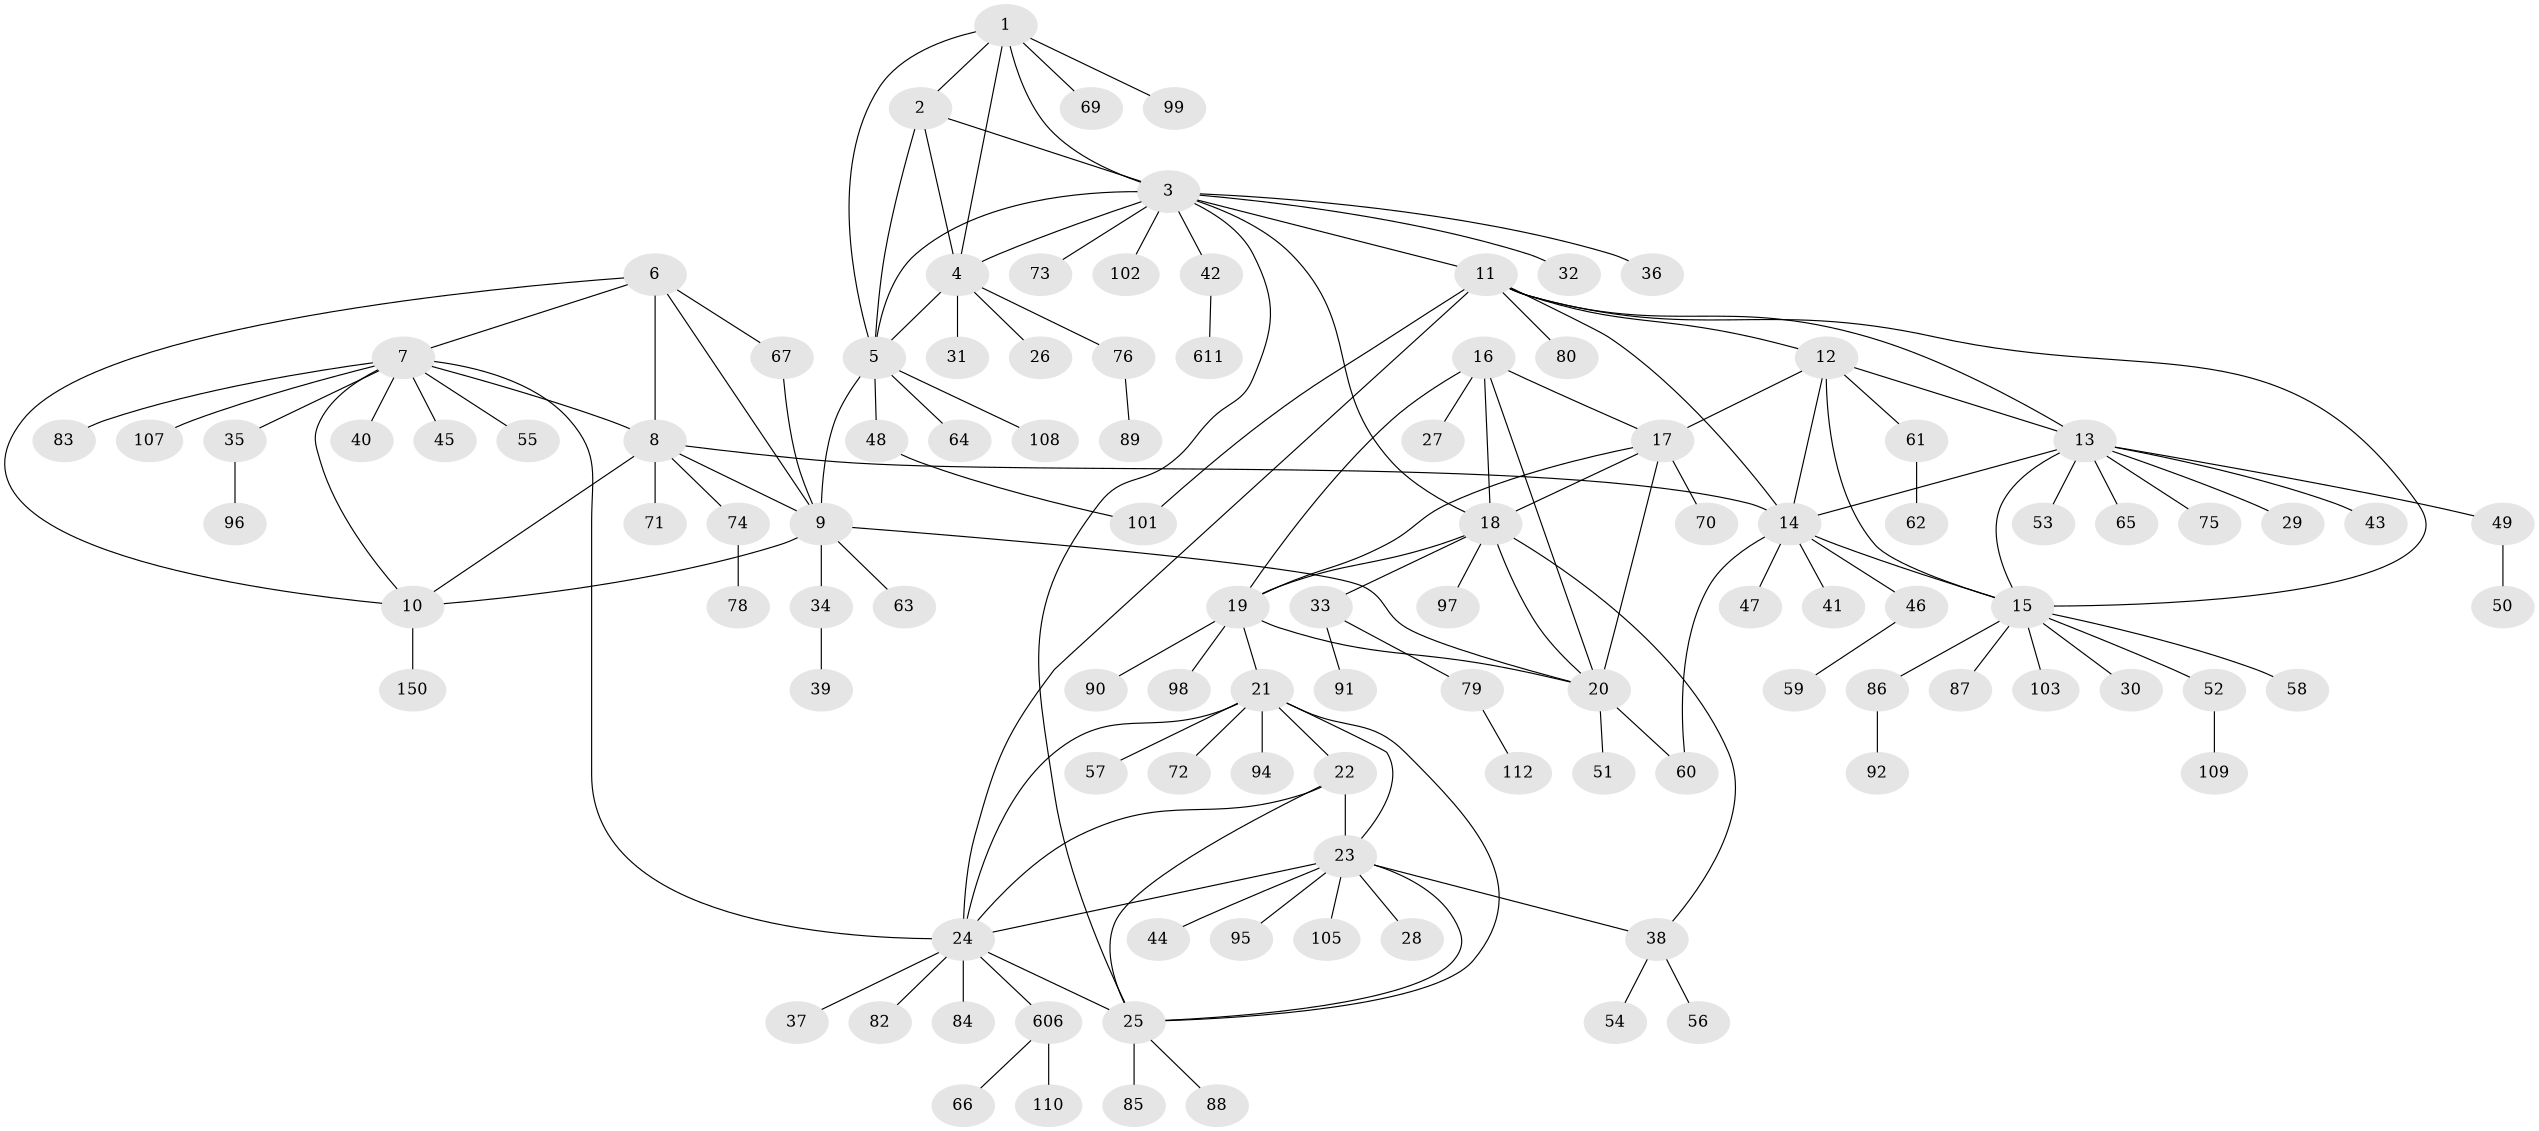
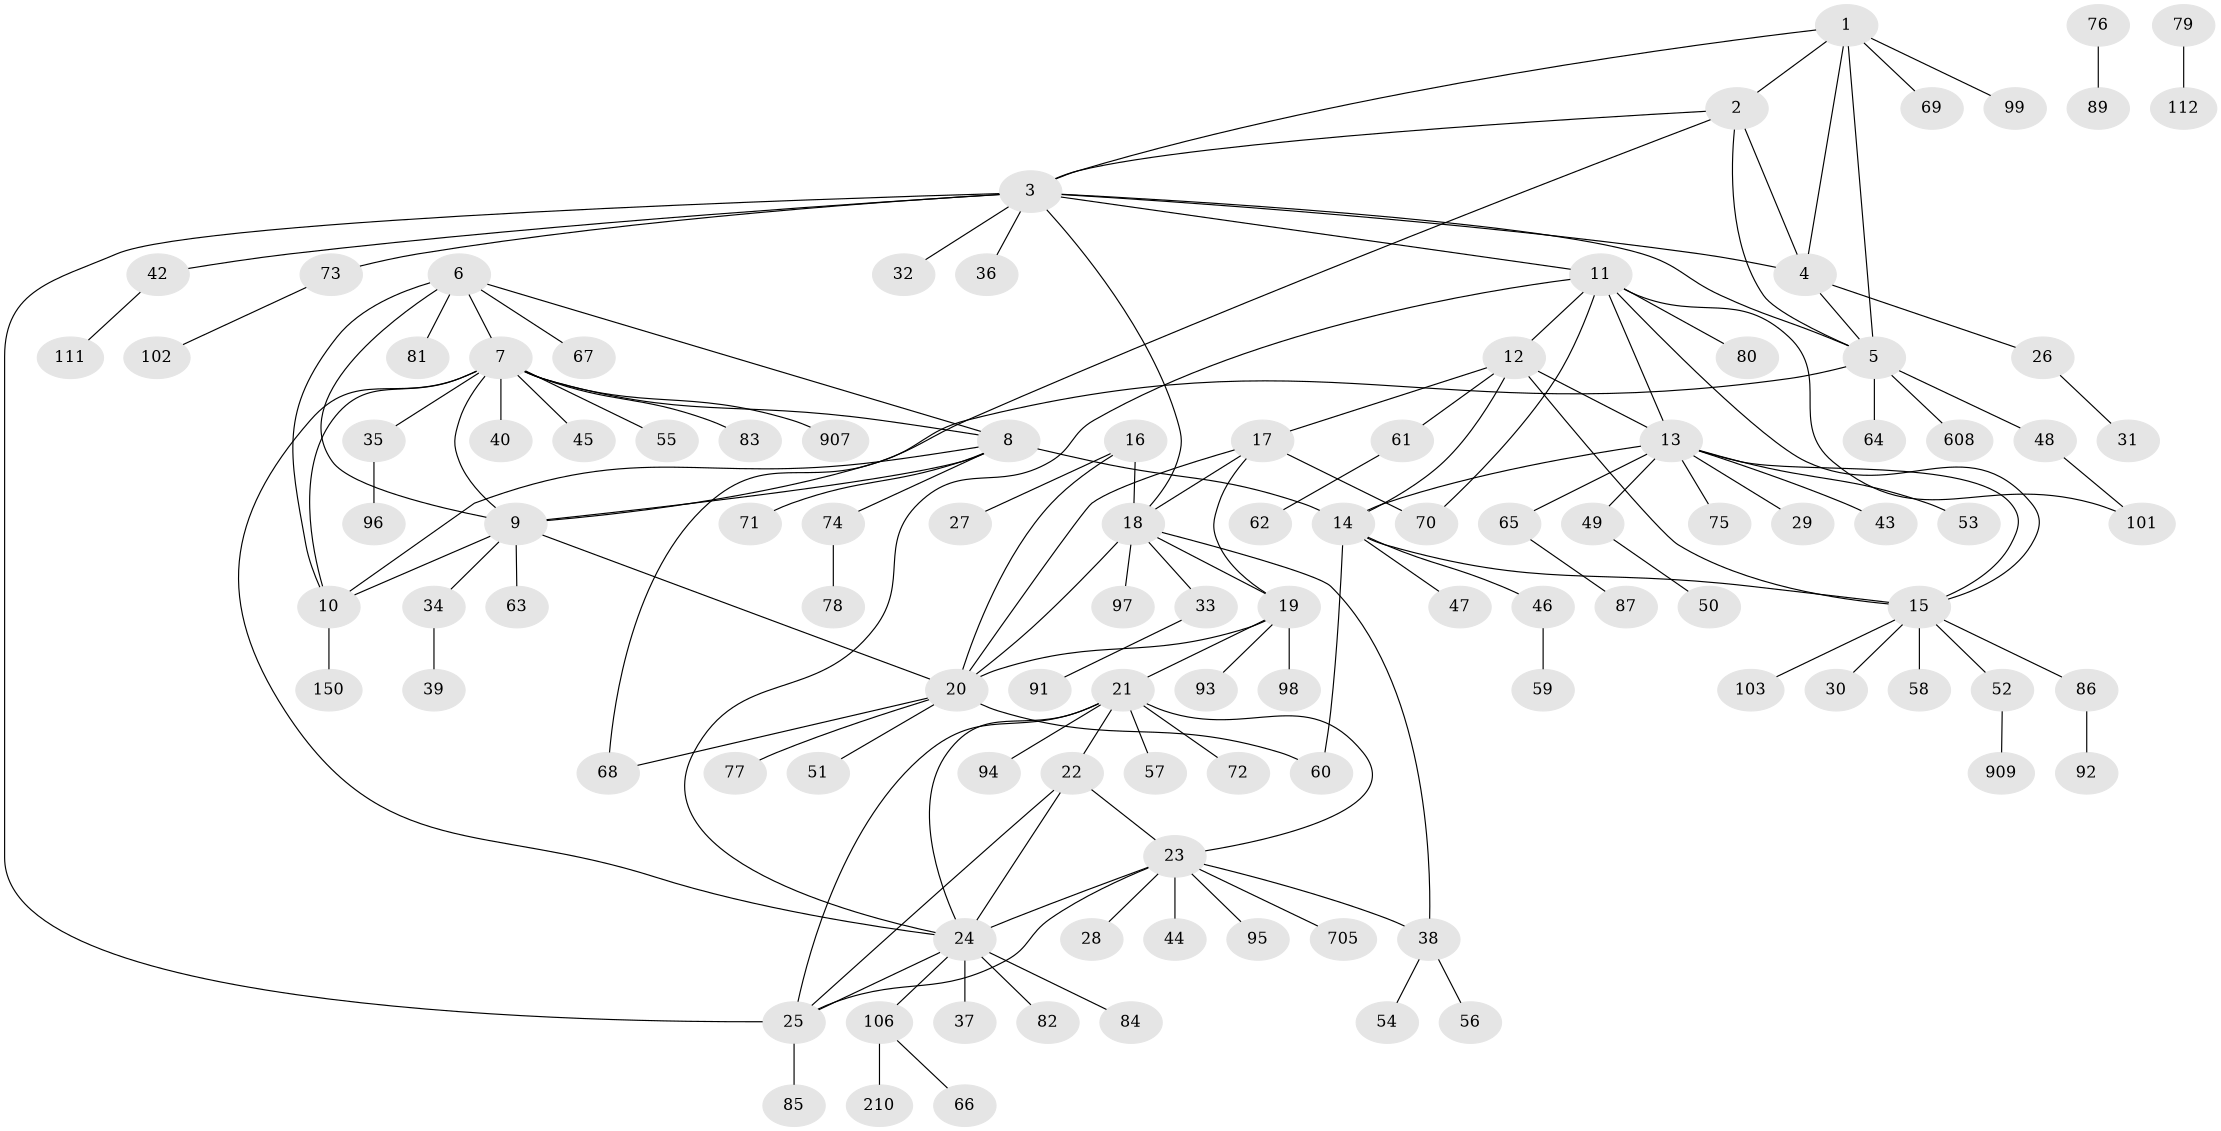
(1147, 233) -> (245, 316)
(957, 316) -> (2086, 399)
(1041, 316) -> none
none -> (418, 358)
(1209, 358) -> (70, 358)
(1659, 377) -> (1533, 410)
(1573, 400) -> none
(150, 441) -> (836, 441)
(1045, 441) -> (1960, 441)
(793, 443) -> (455, 445)
(1349, 462) -> none
(1834, 607) -> none
(1389, 645) -> none
(1992, 649) -> (1568, 565)
(1096, 690) -> (1206, 690)
none -> (608, 773)
none -> (735, 773)
(2214, 773) -> (2001, 773)
(1327, 939) -> (1343, 939)
(1049, 1023) -> (879, 1023)
(1049, 1106) -> (879, 1106)
(1217, 1106) -> none
